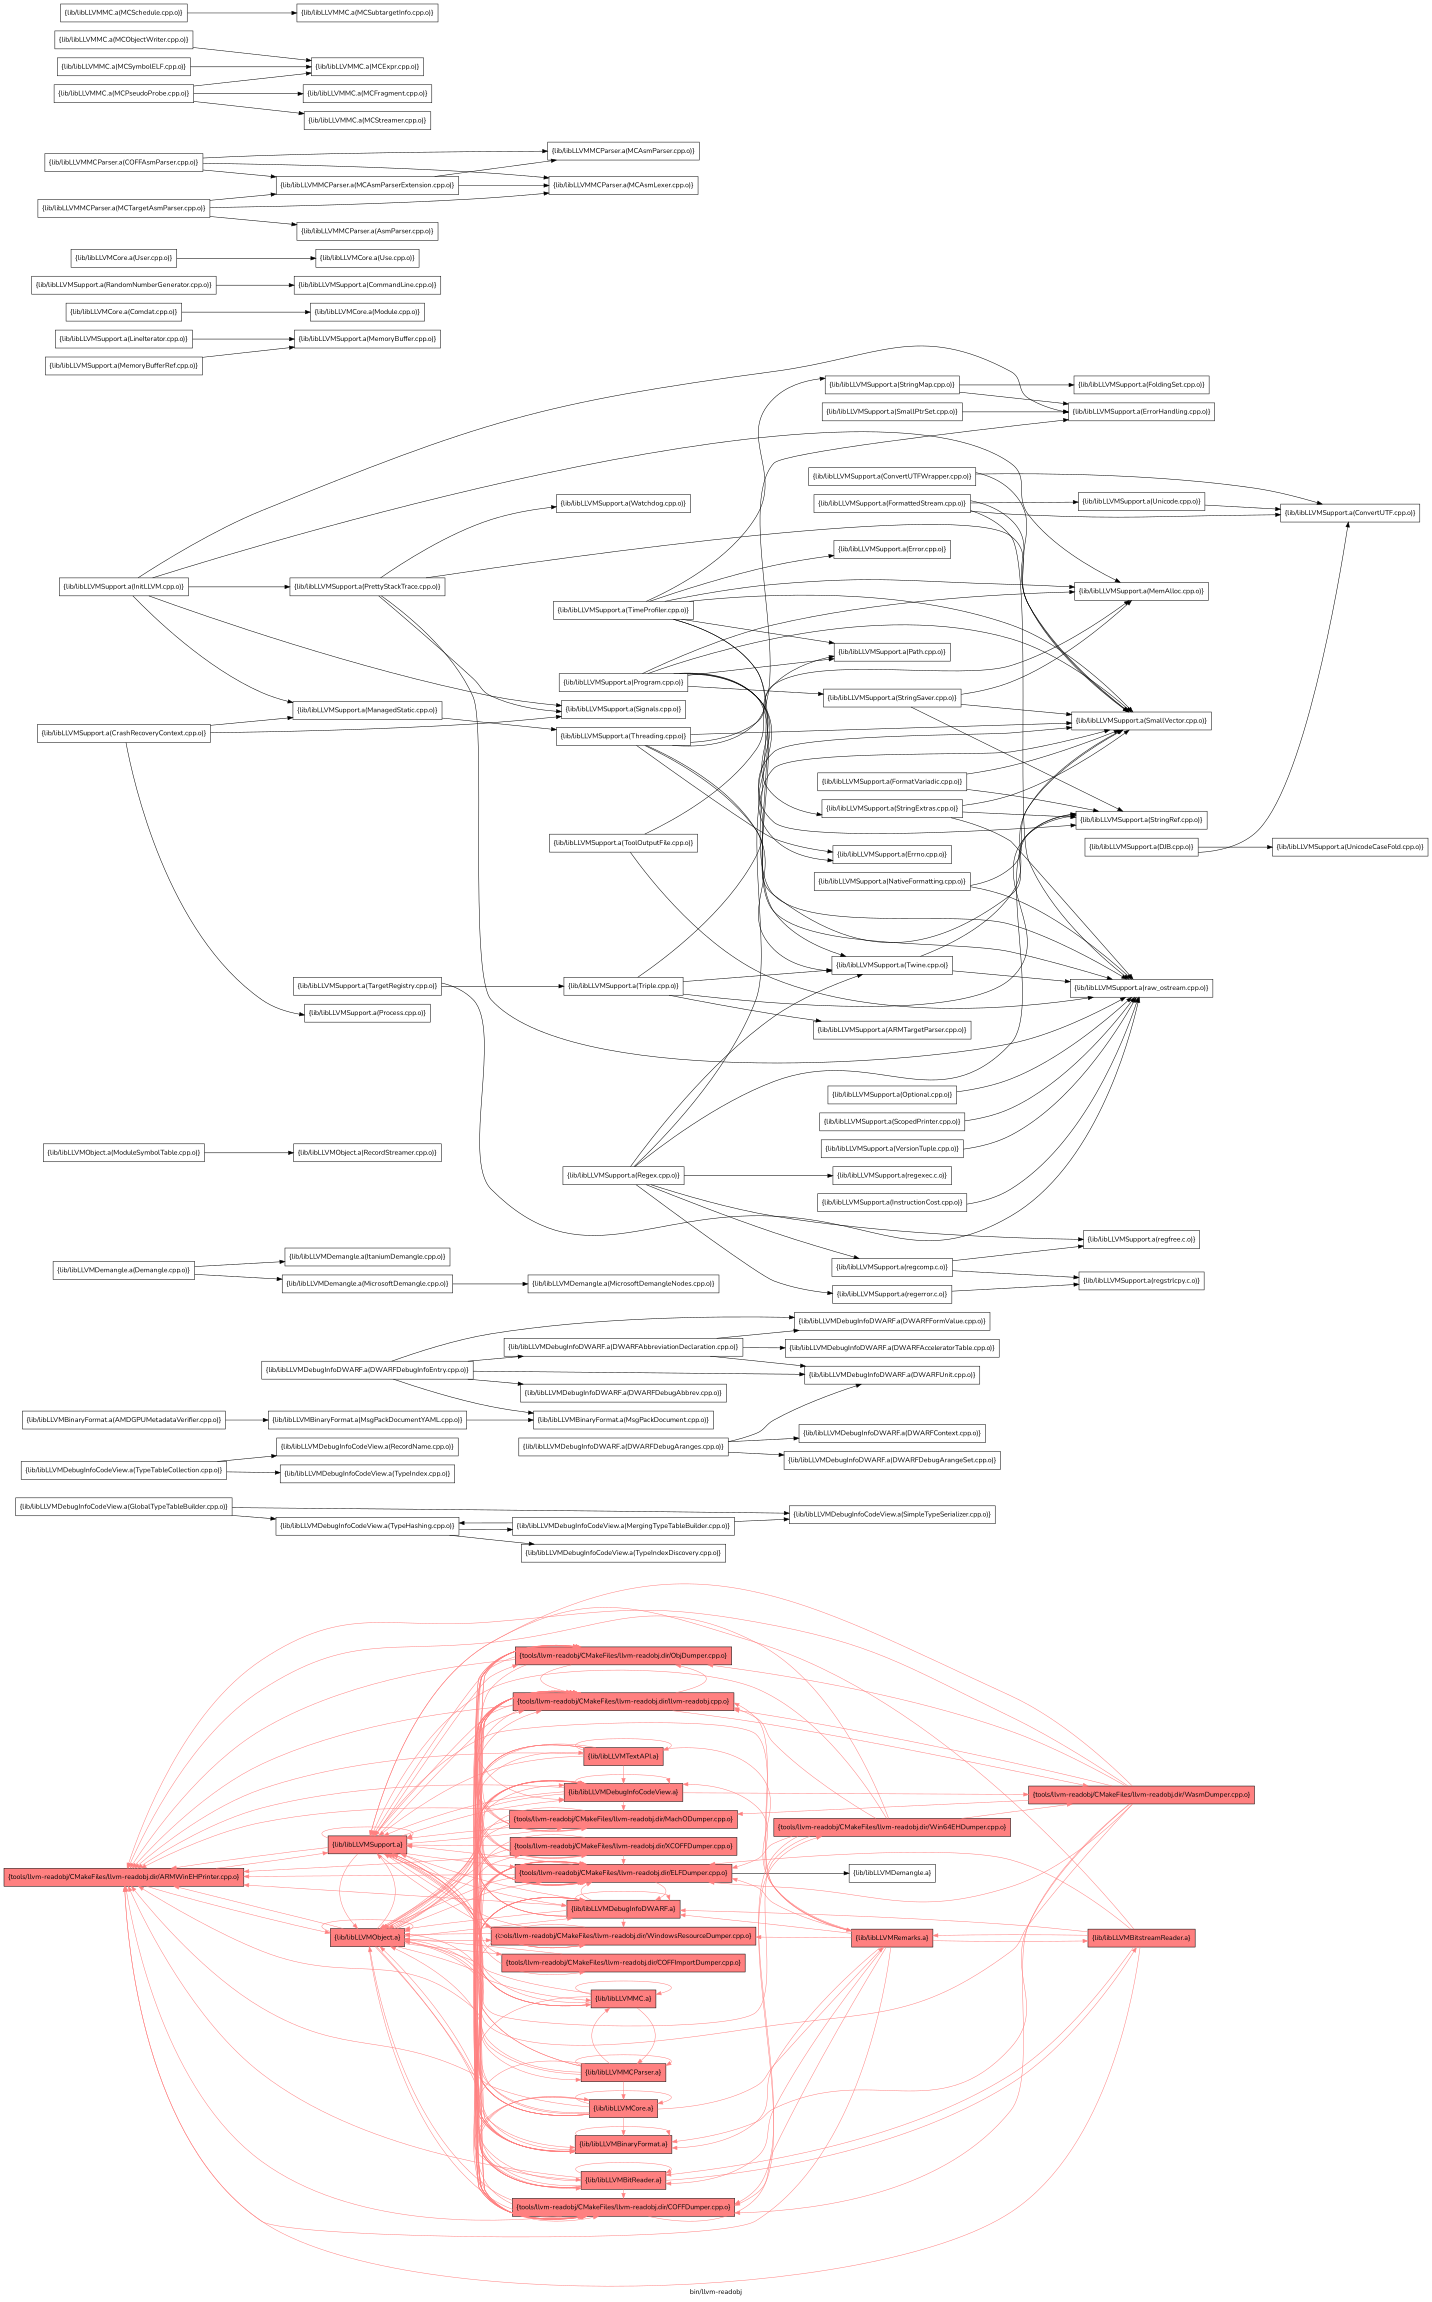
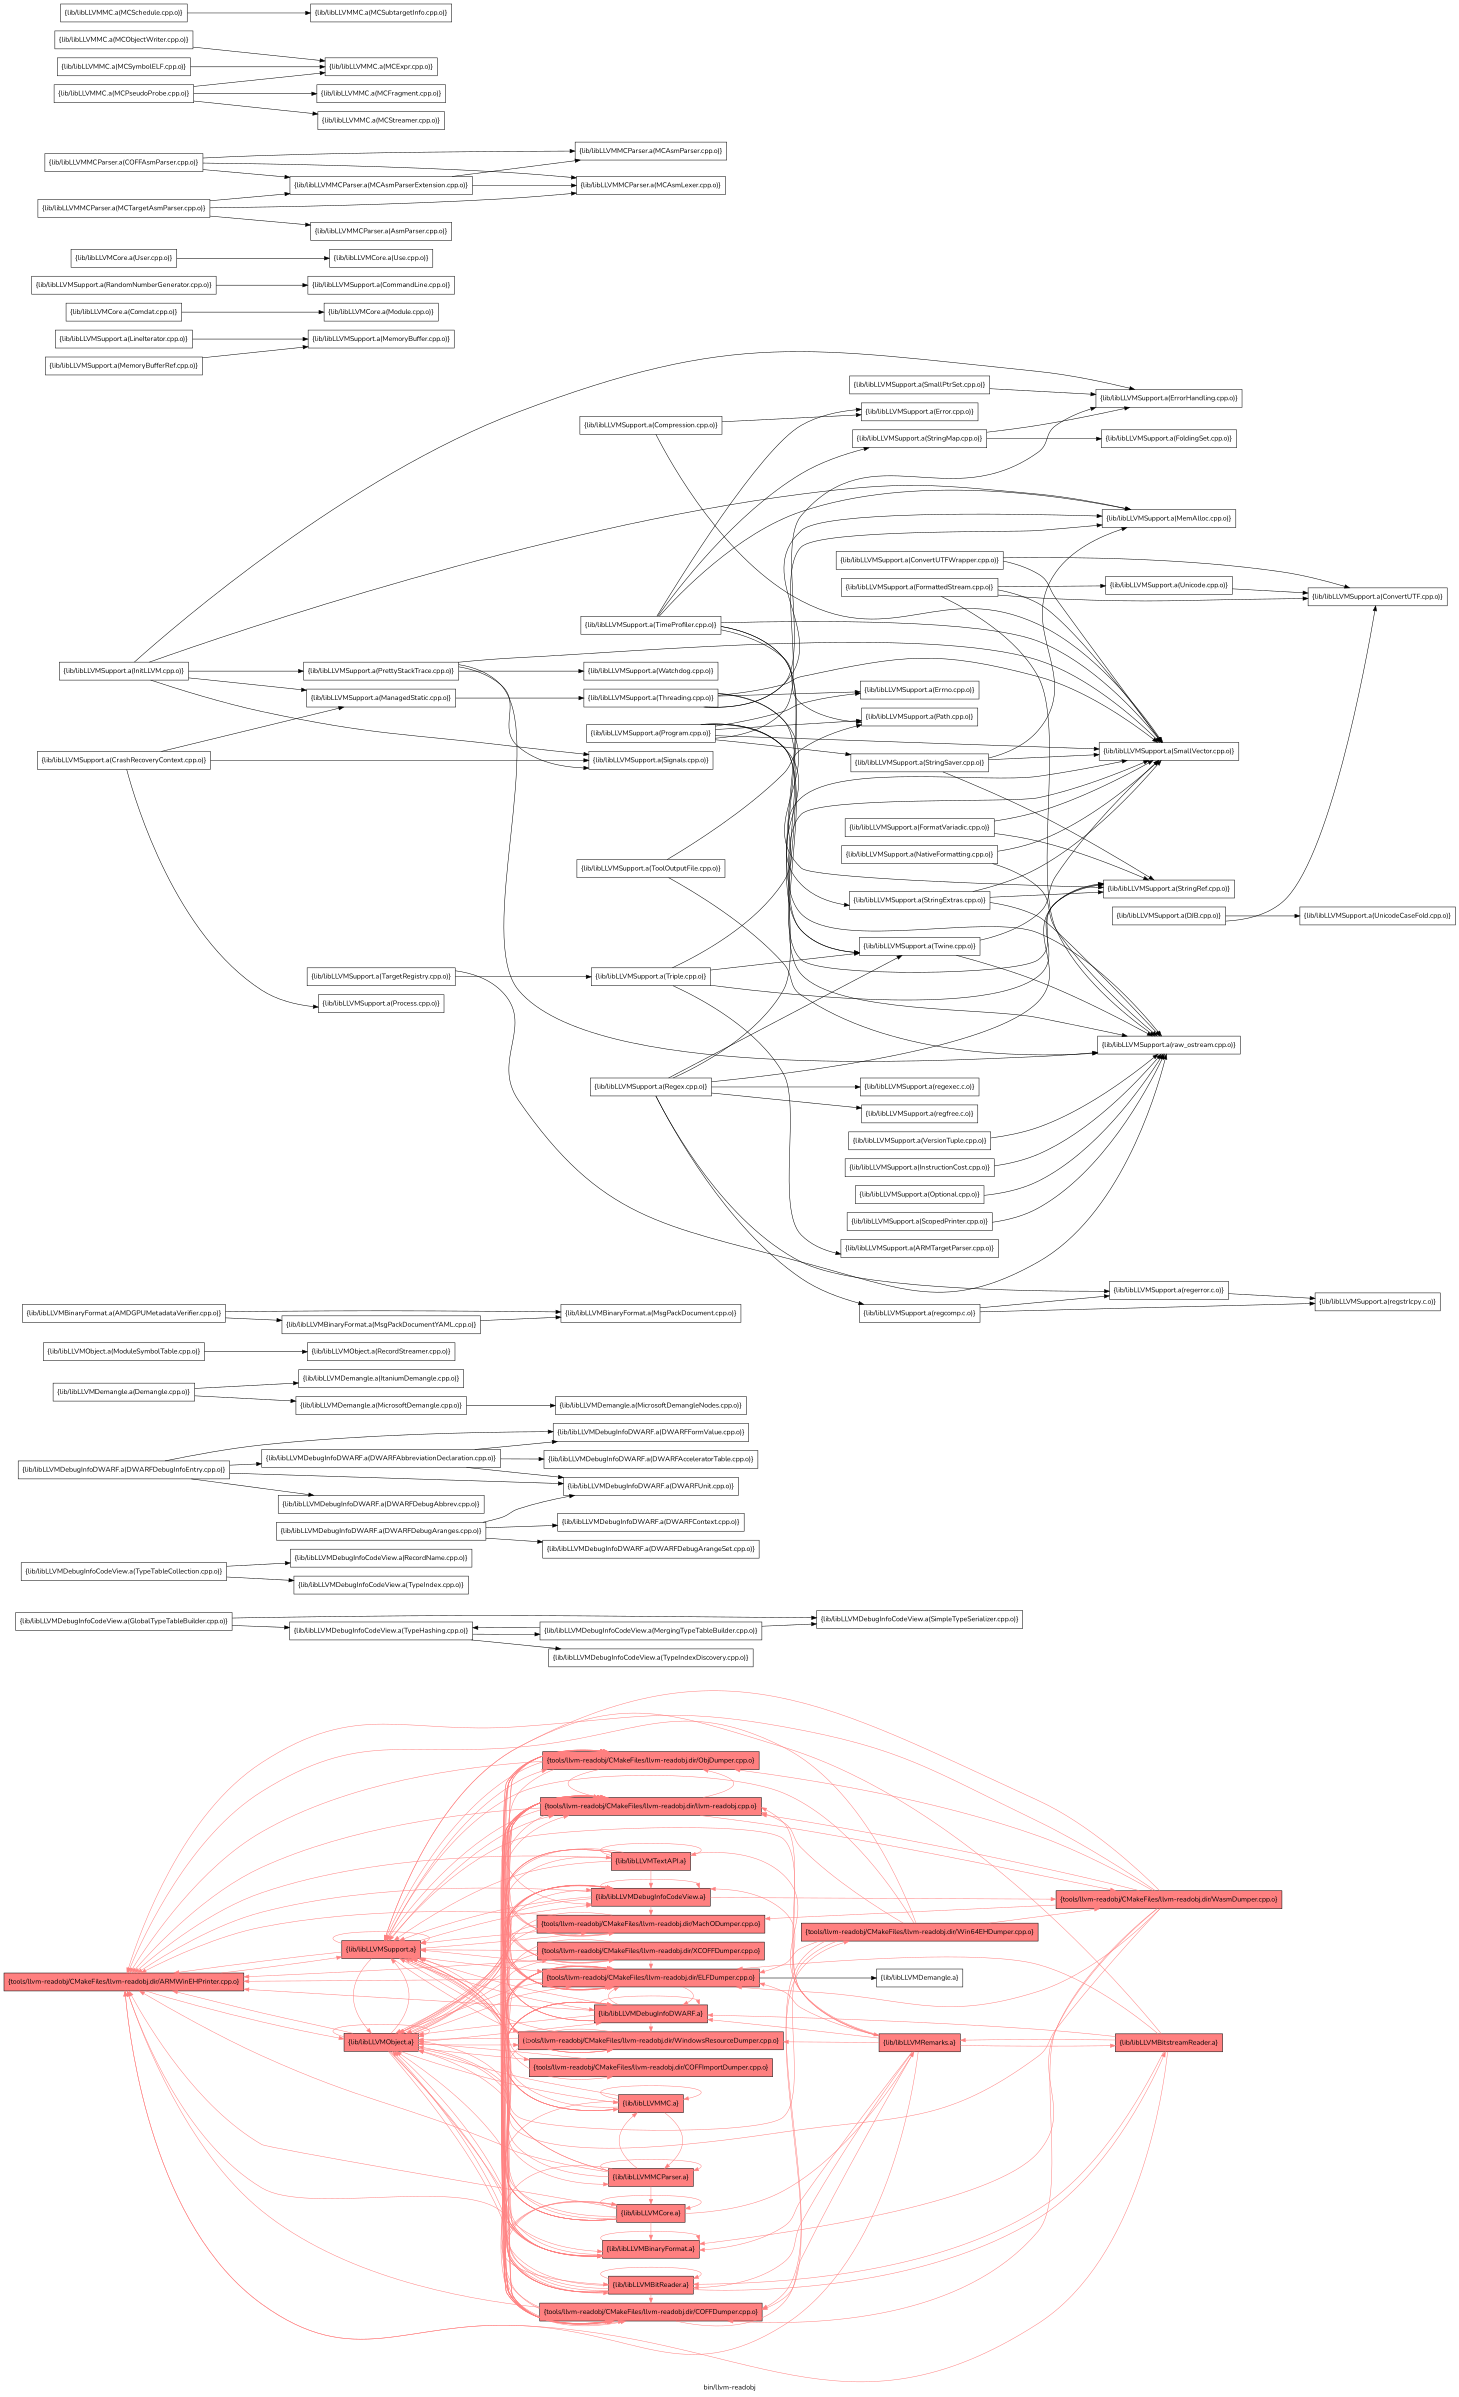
none -> (651, 425)
(1015, 1254) -> (1042, 1302)
(460, 1399) -> (391, 1311)
